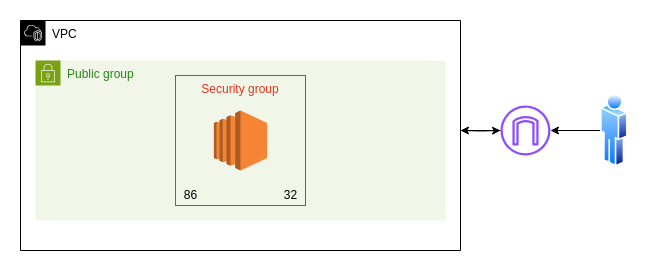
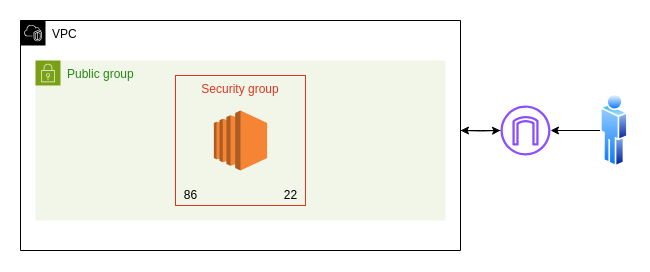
(291, 196) -> (291, 196)
